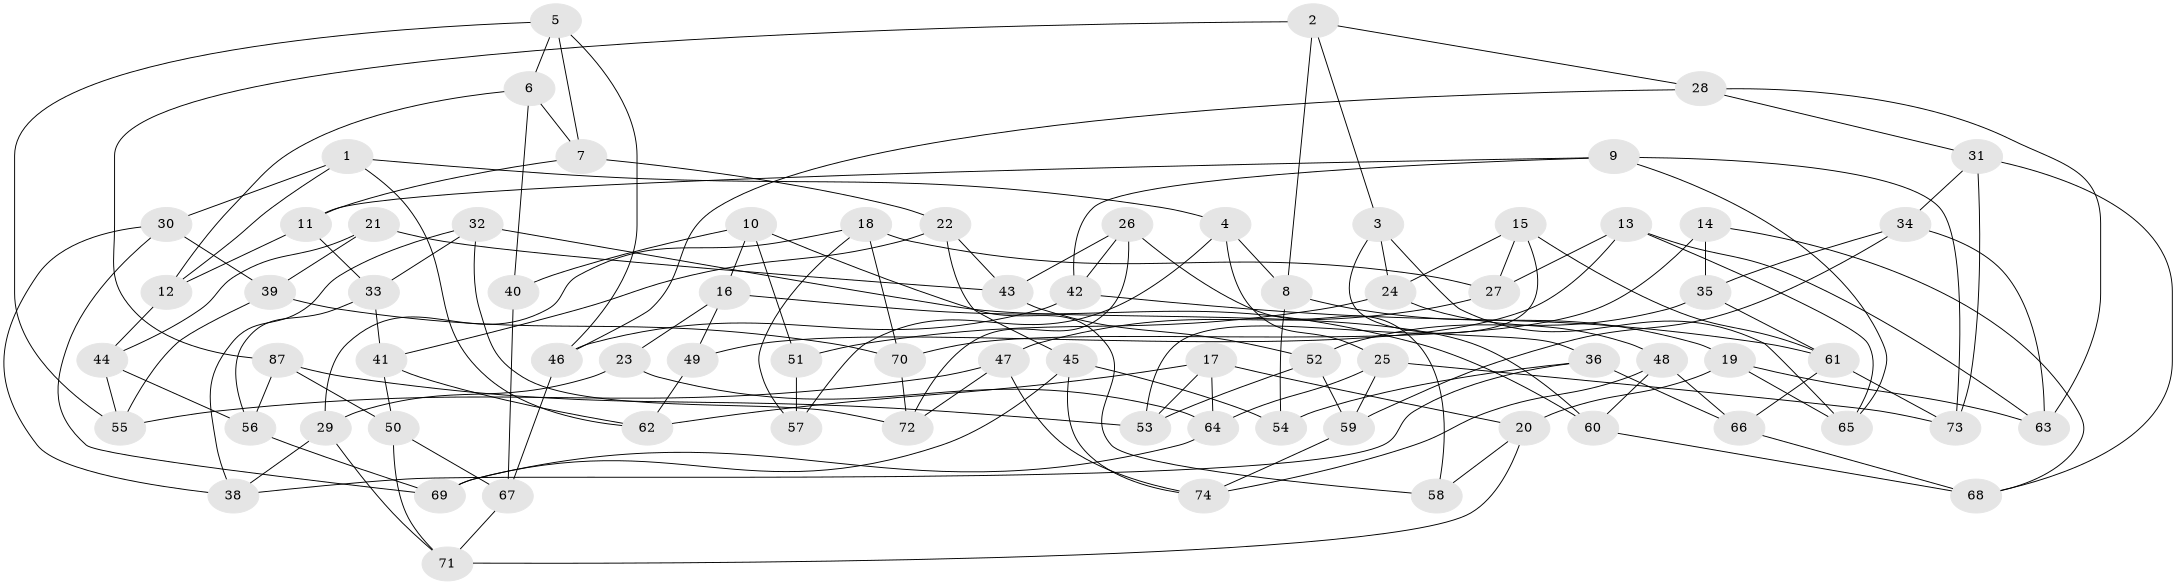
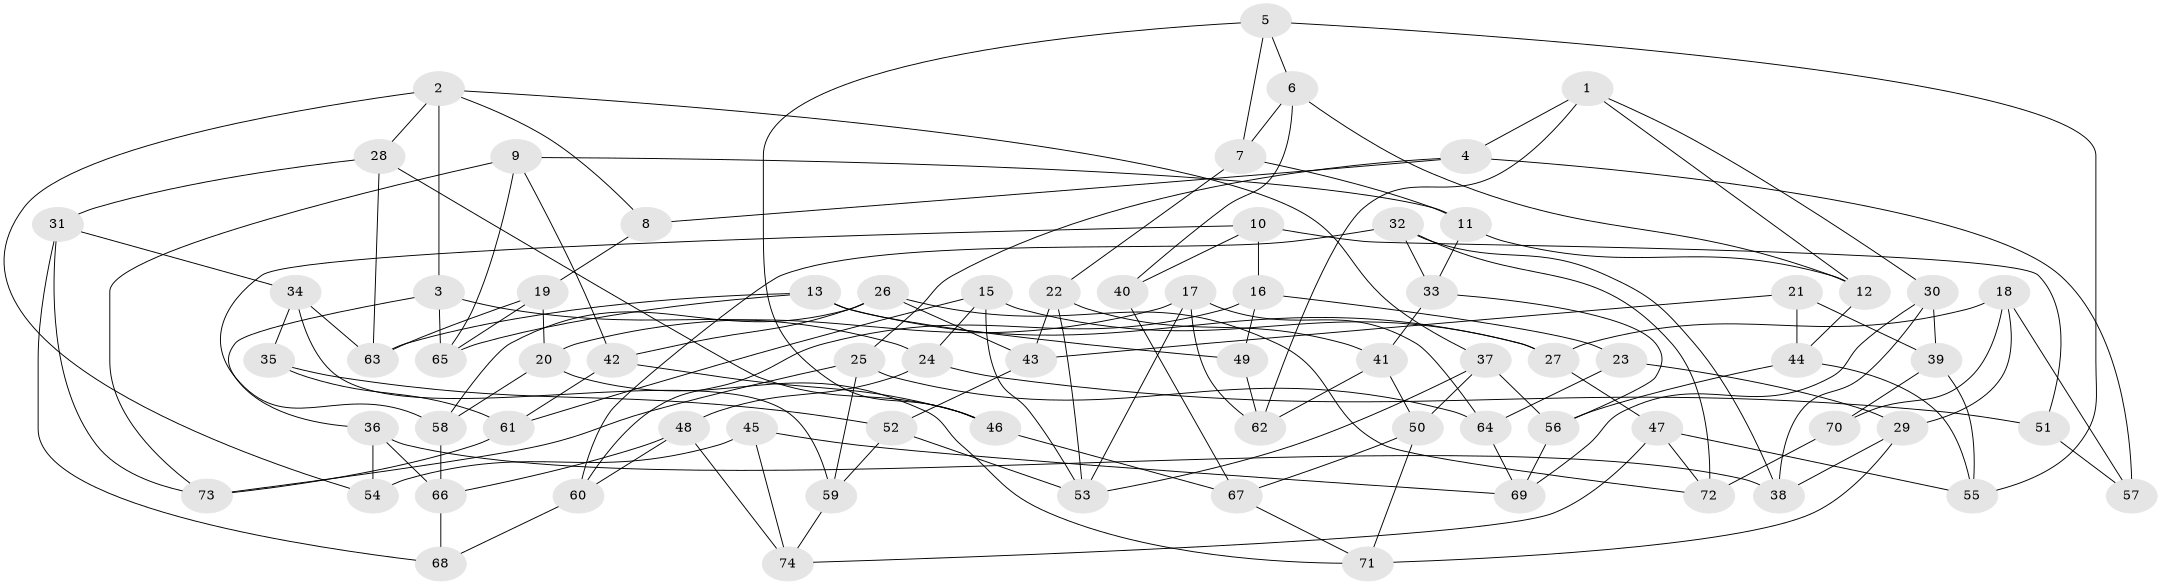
(1706, 224) -> none
(966, 299) -> (1074, 407)
(278, 360) -> (1486, 360)
(1280, 360) -> (10, 243)
(1793, 390) -> (441, 462)
